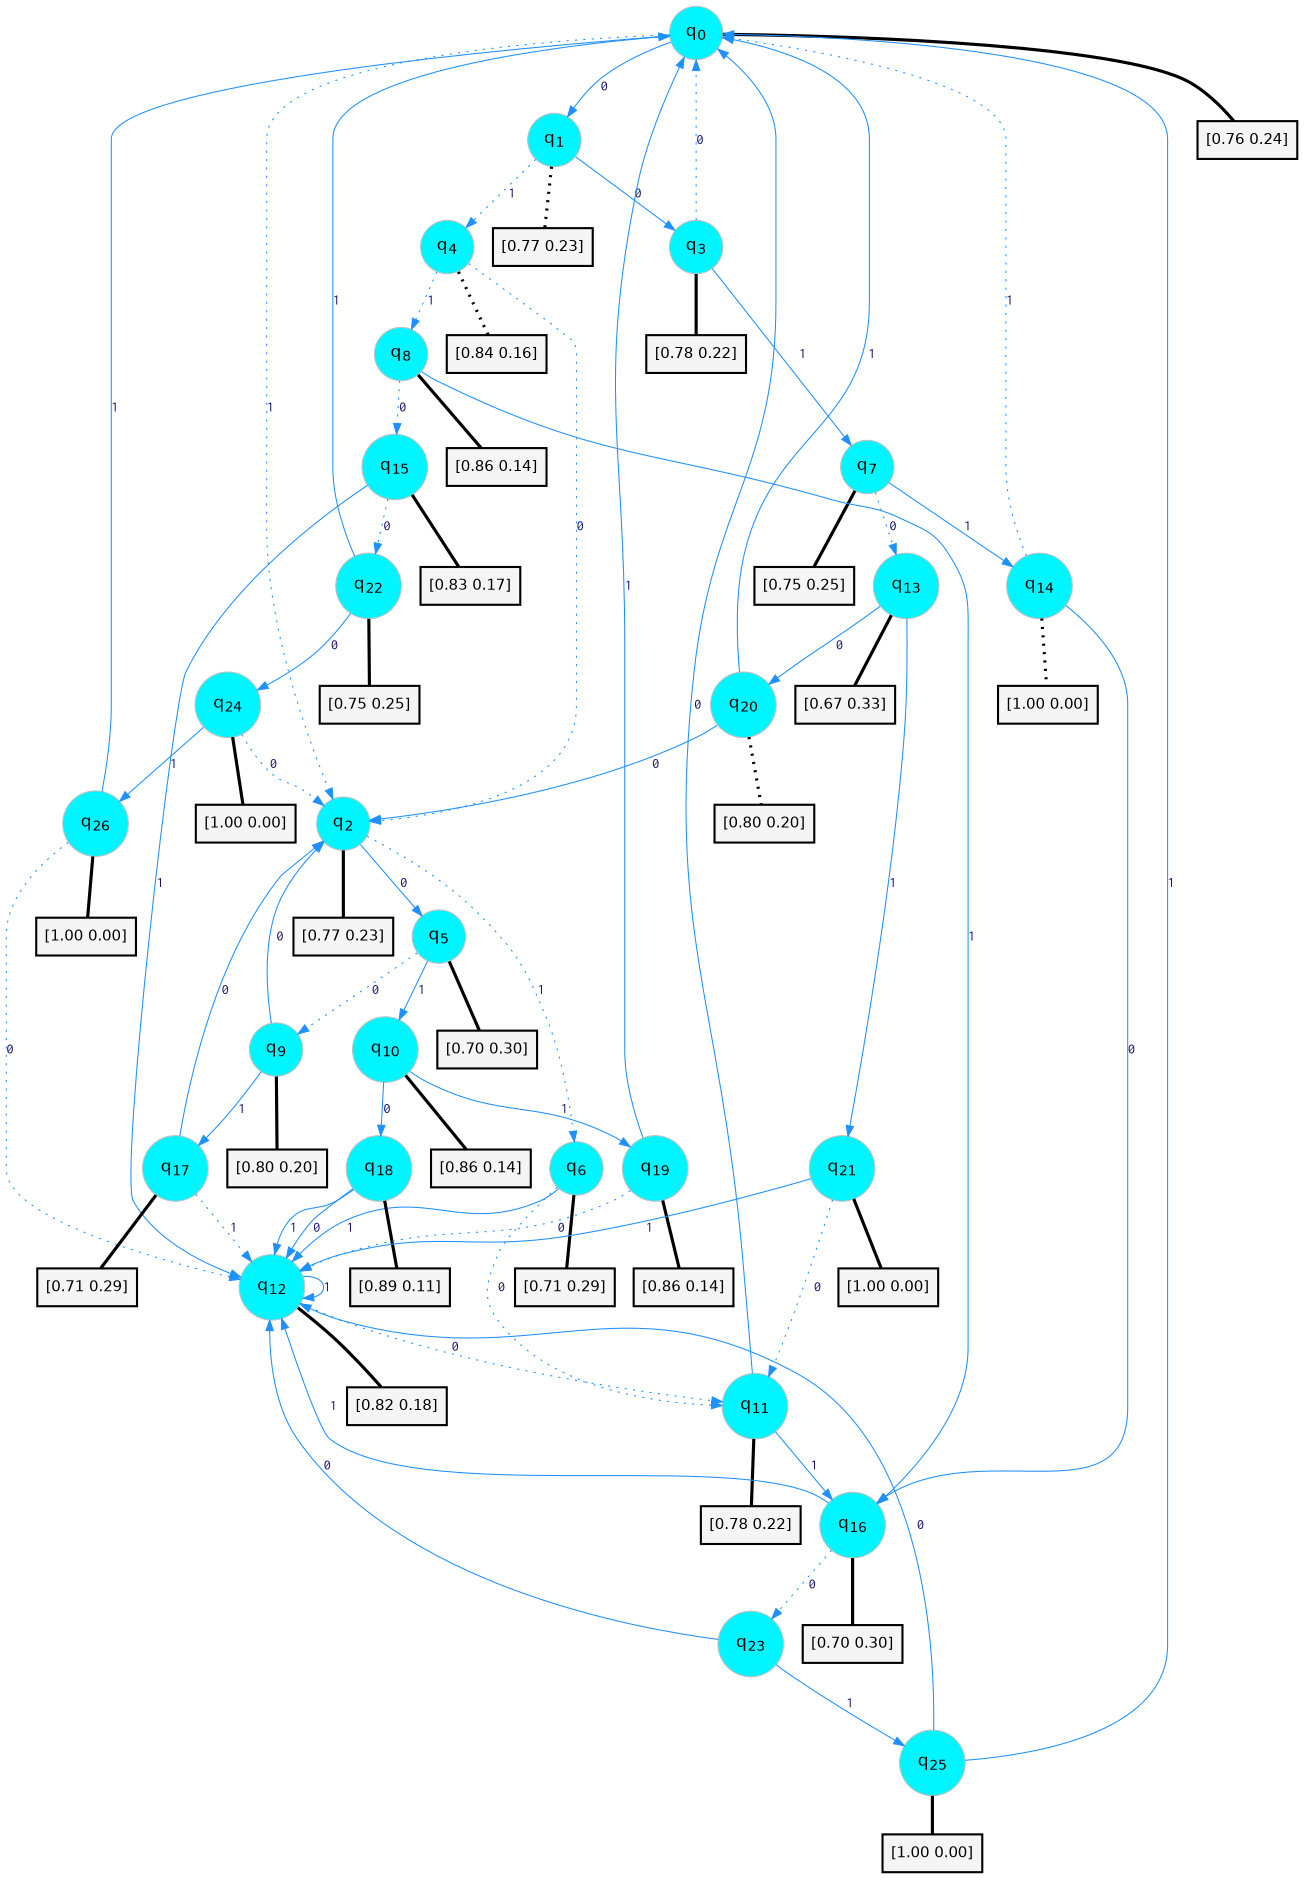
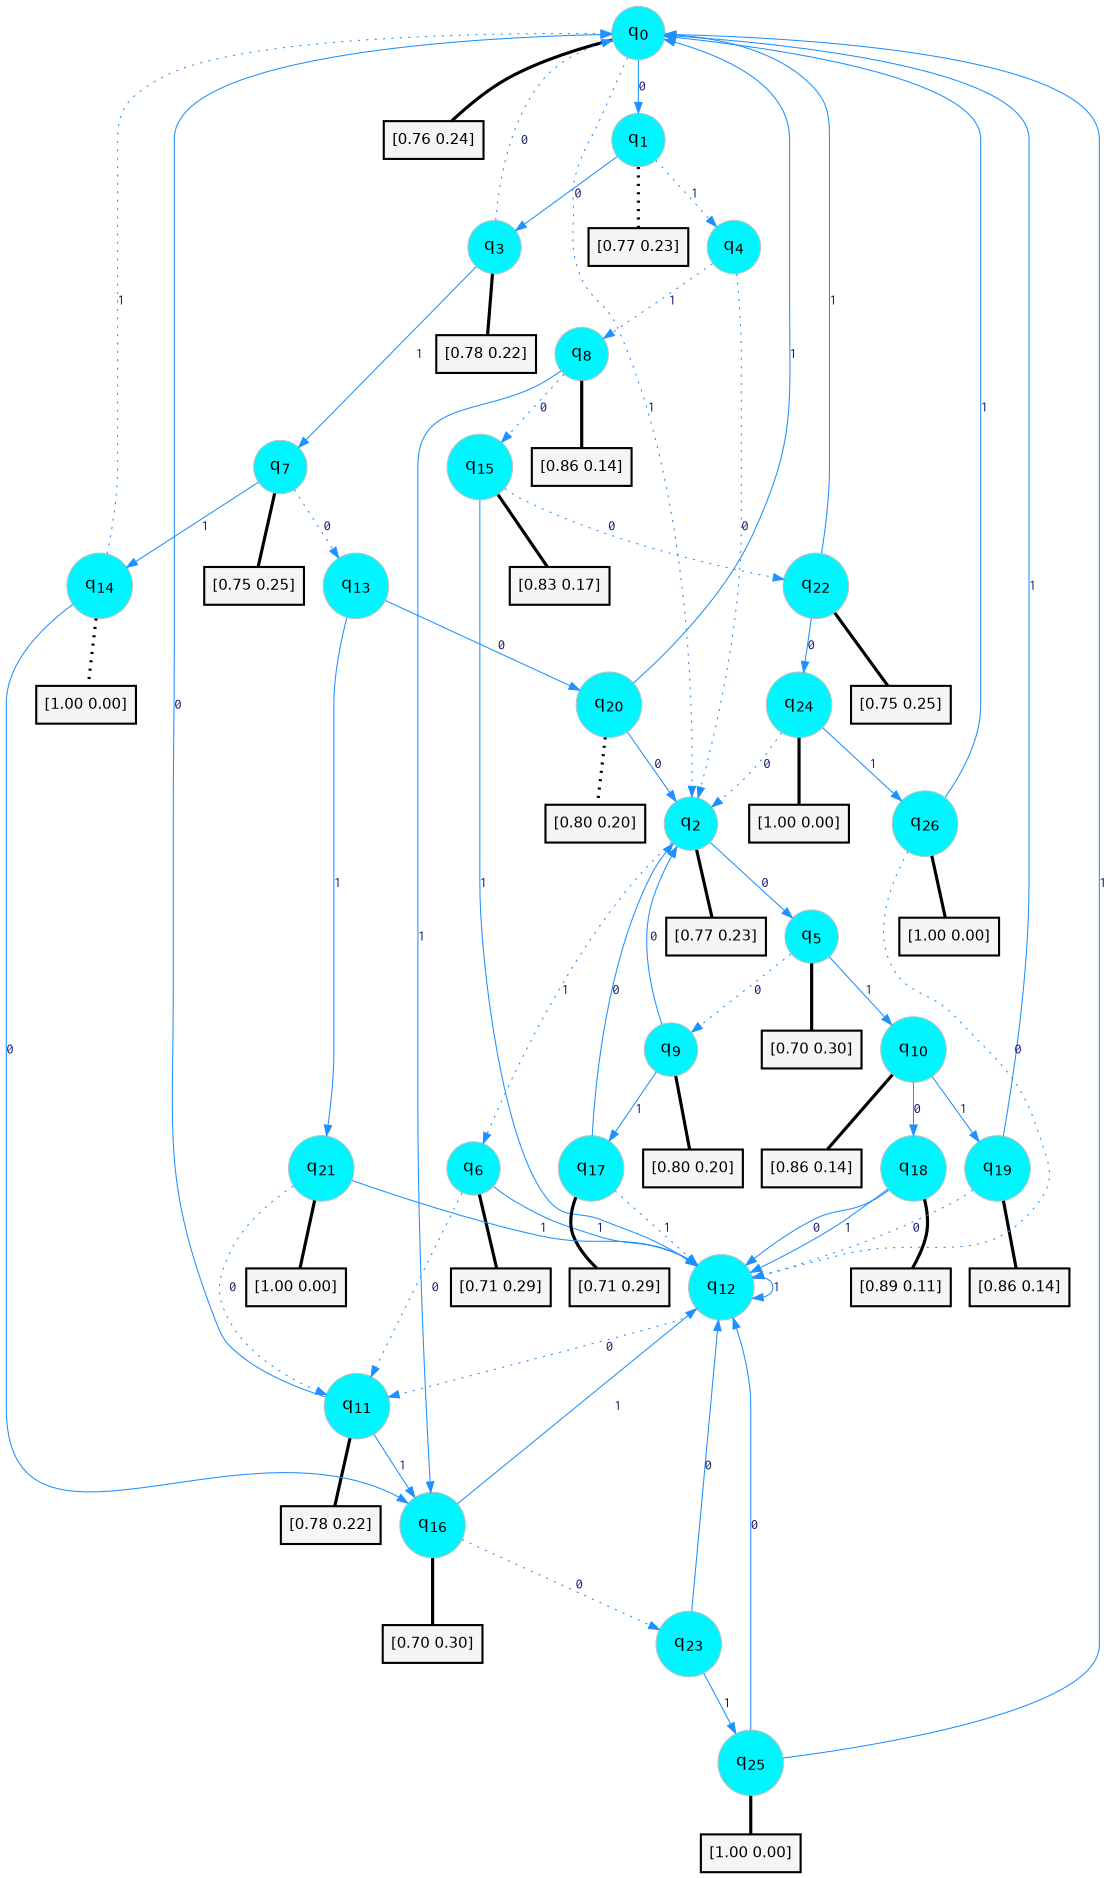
(497, 354) -> none
(845, 705) -> none
(397, 1406) -> none
